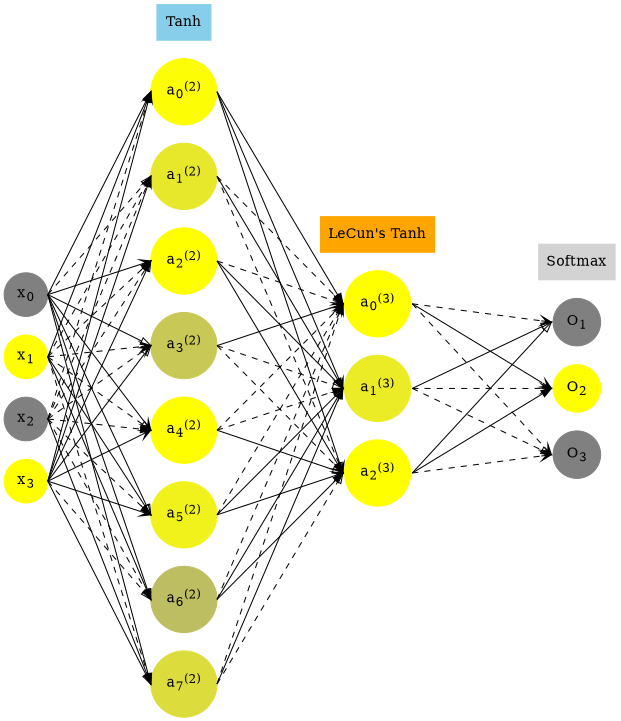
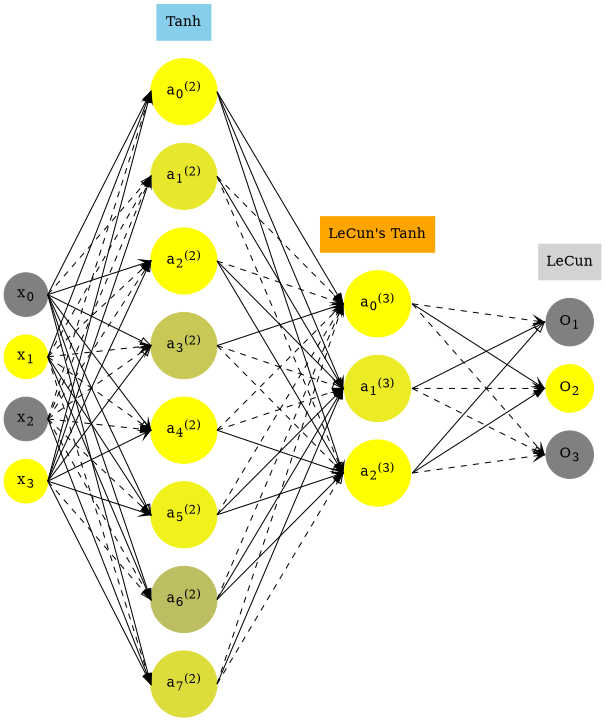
(577, 262) -> (570, 262)
